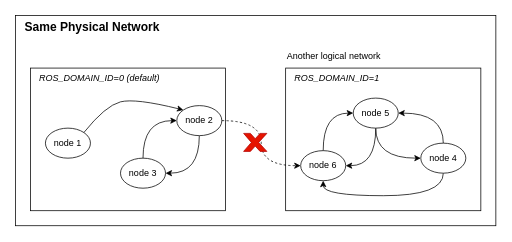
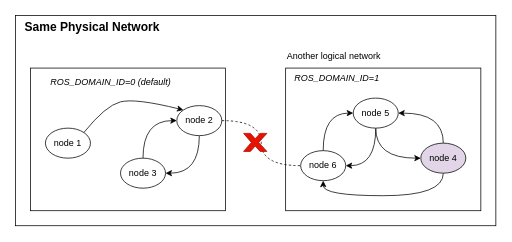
(105, 79) -> (117, 83)
(443, 158) -> (443, 158)
(293, 165) -> (296, 165)
